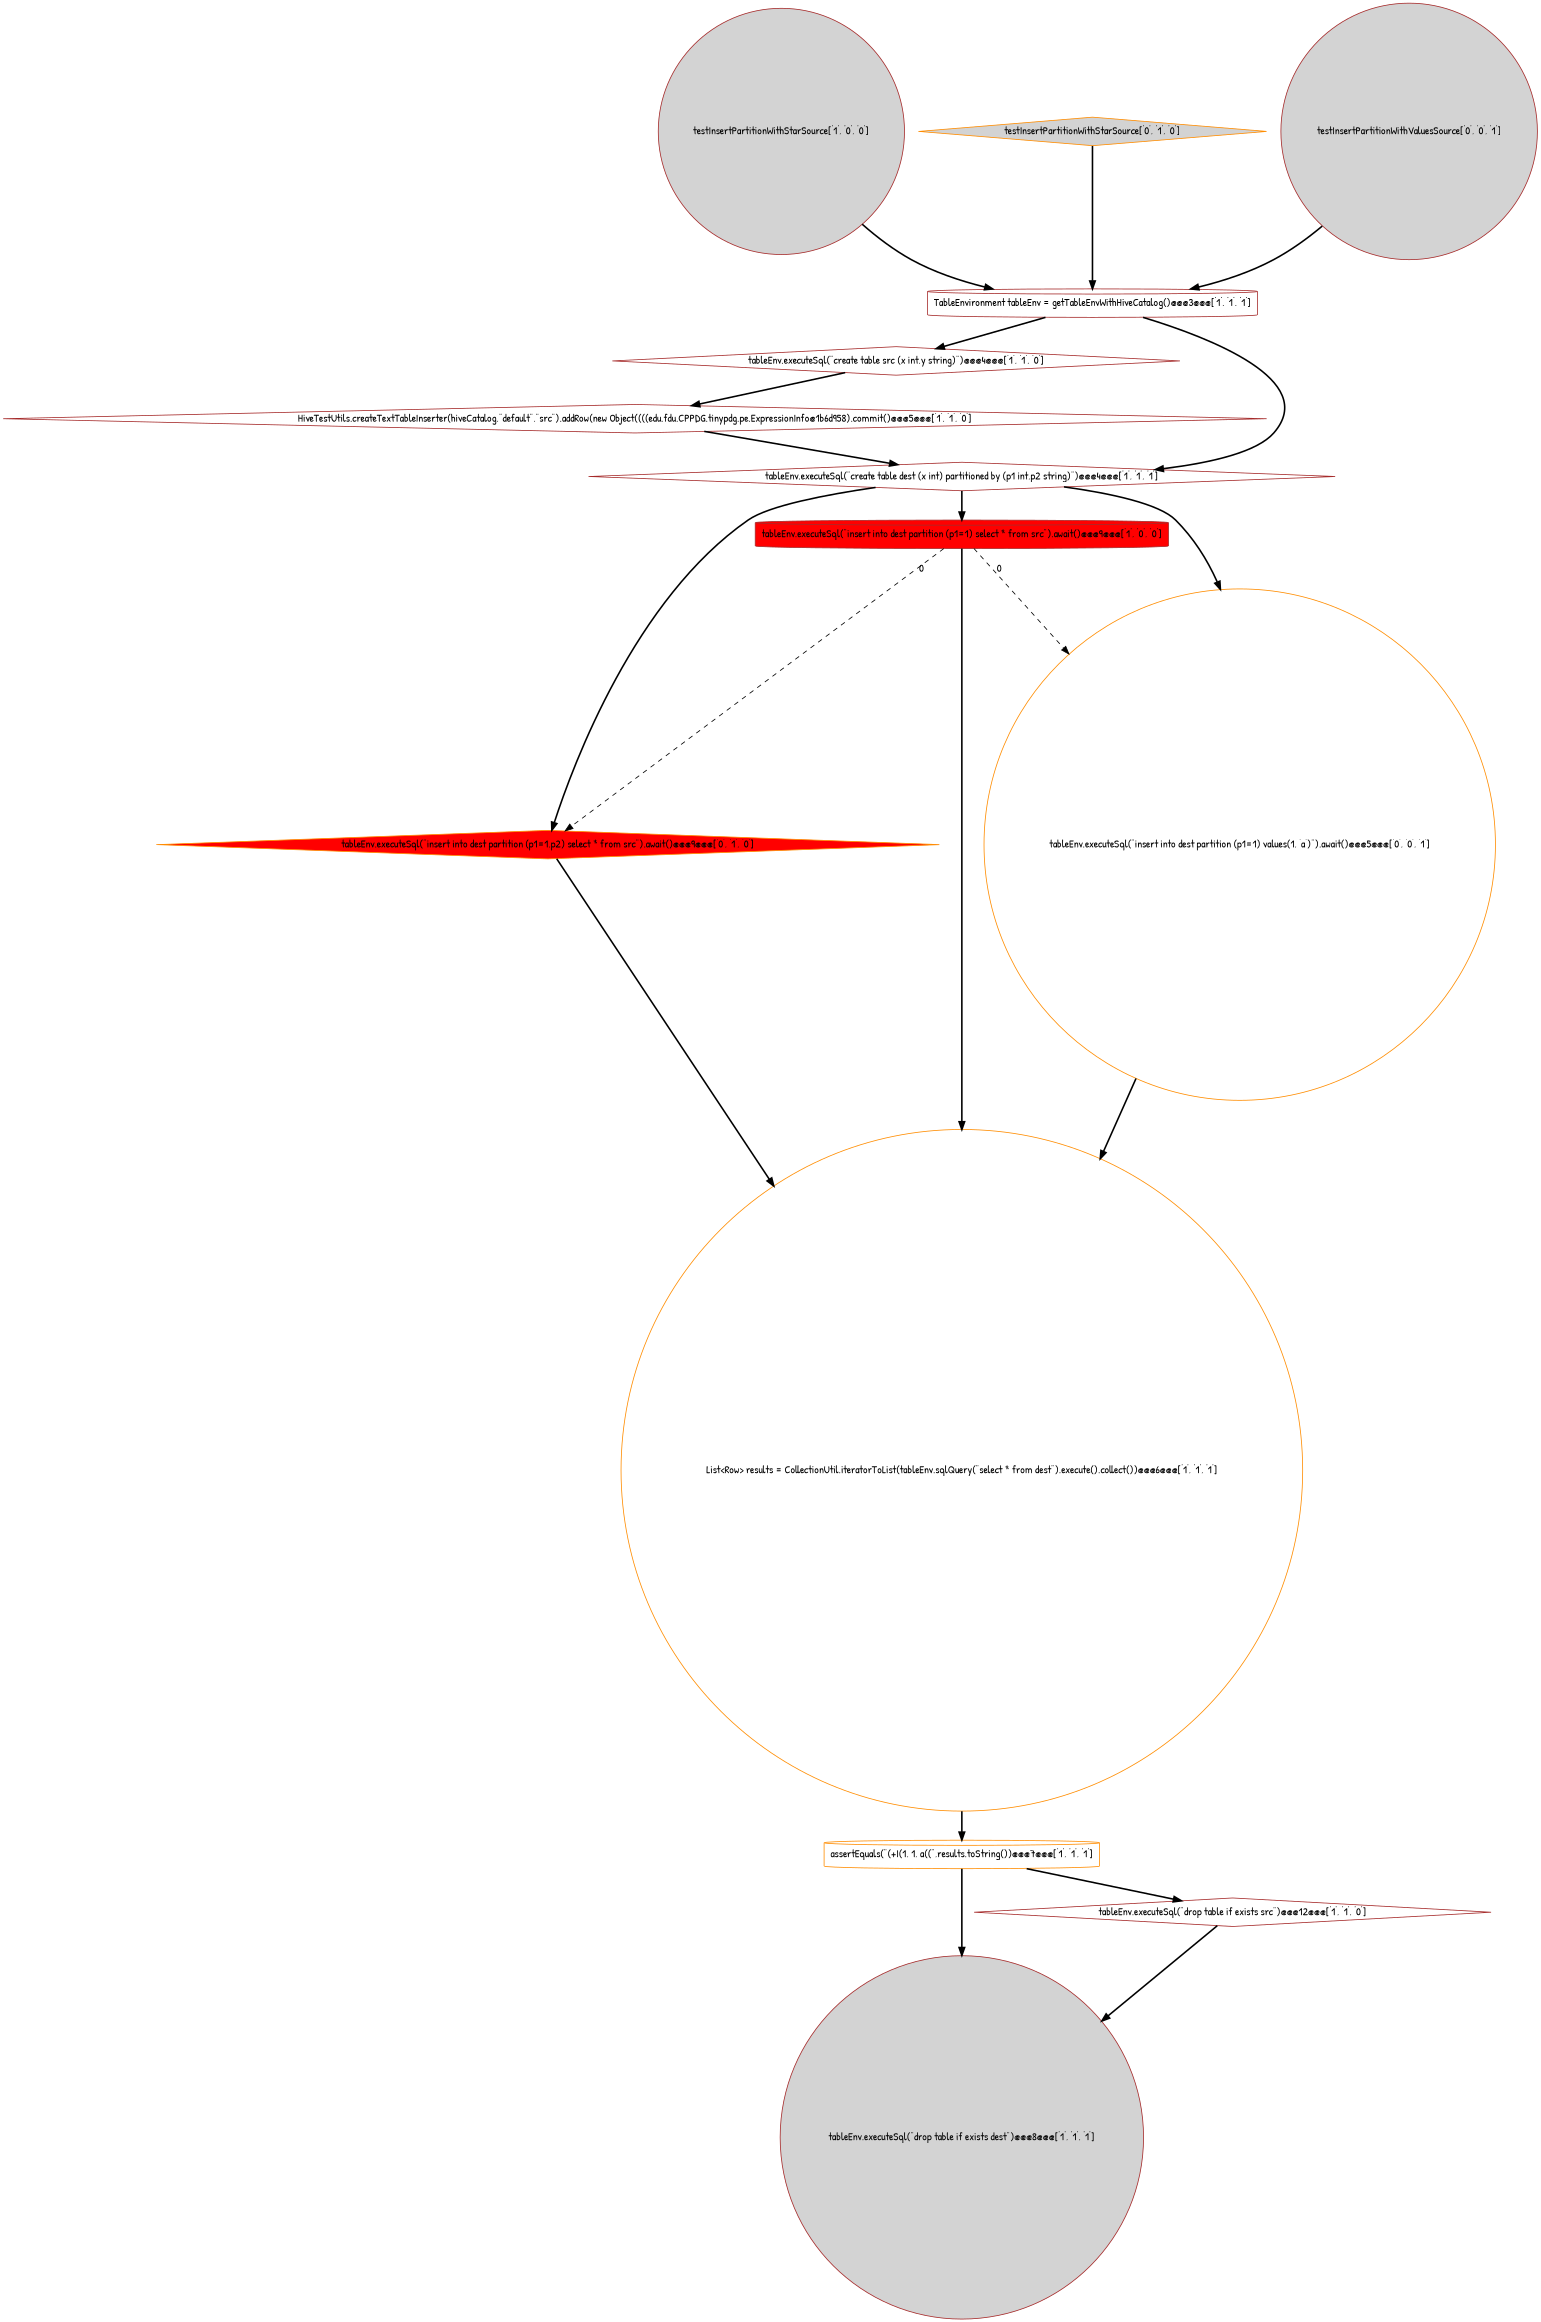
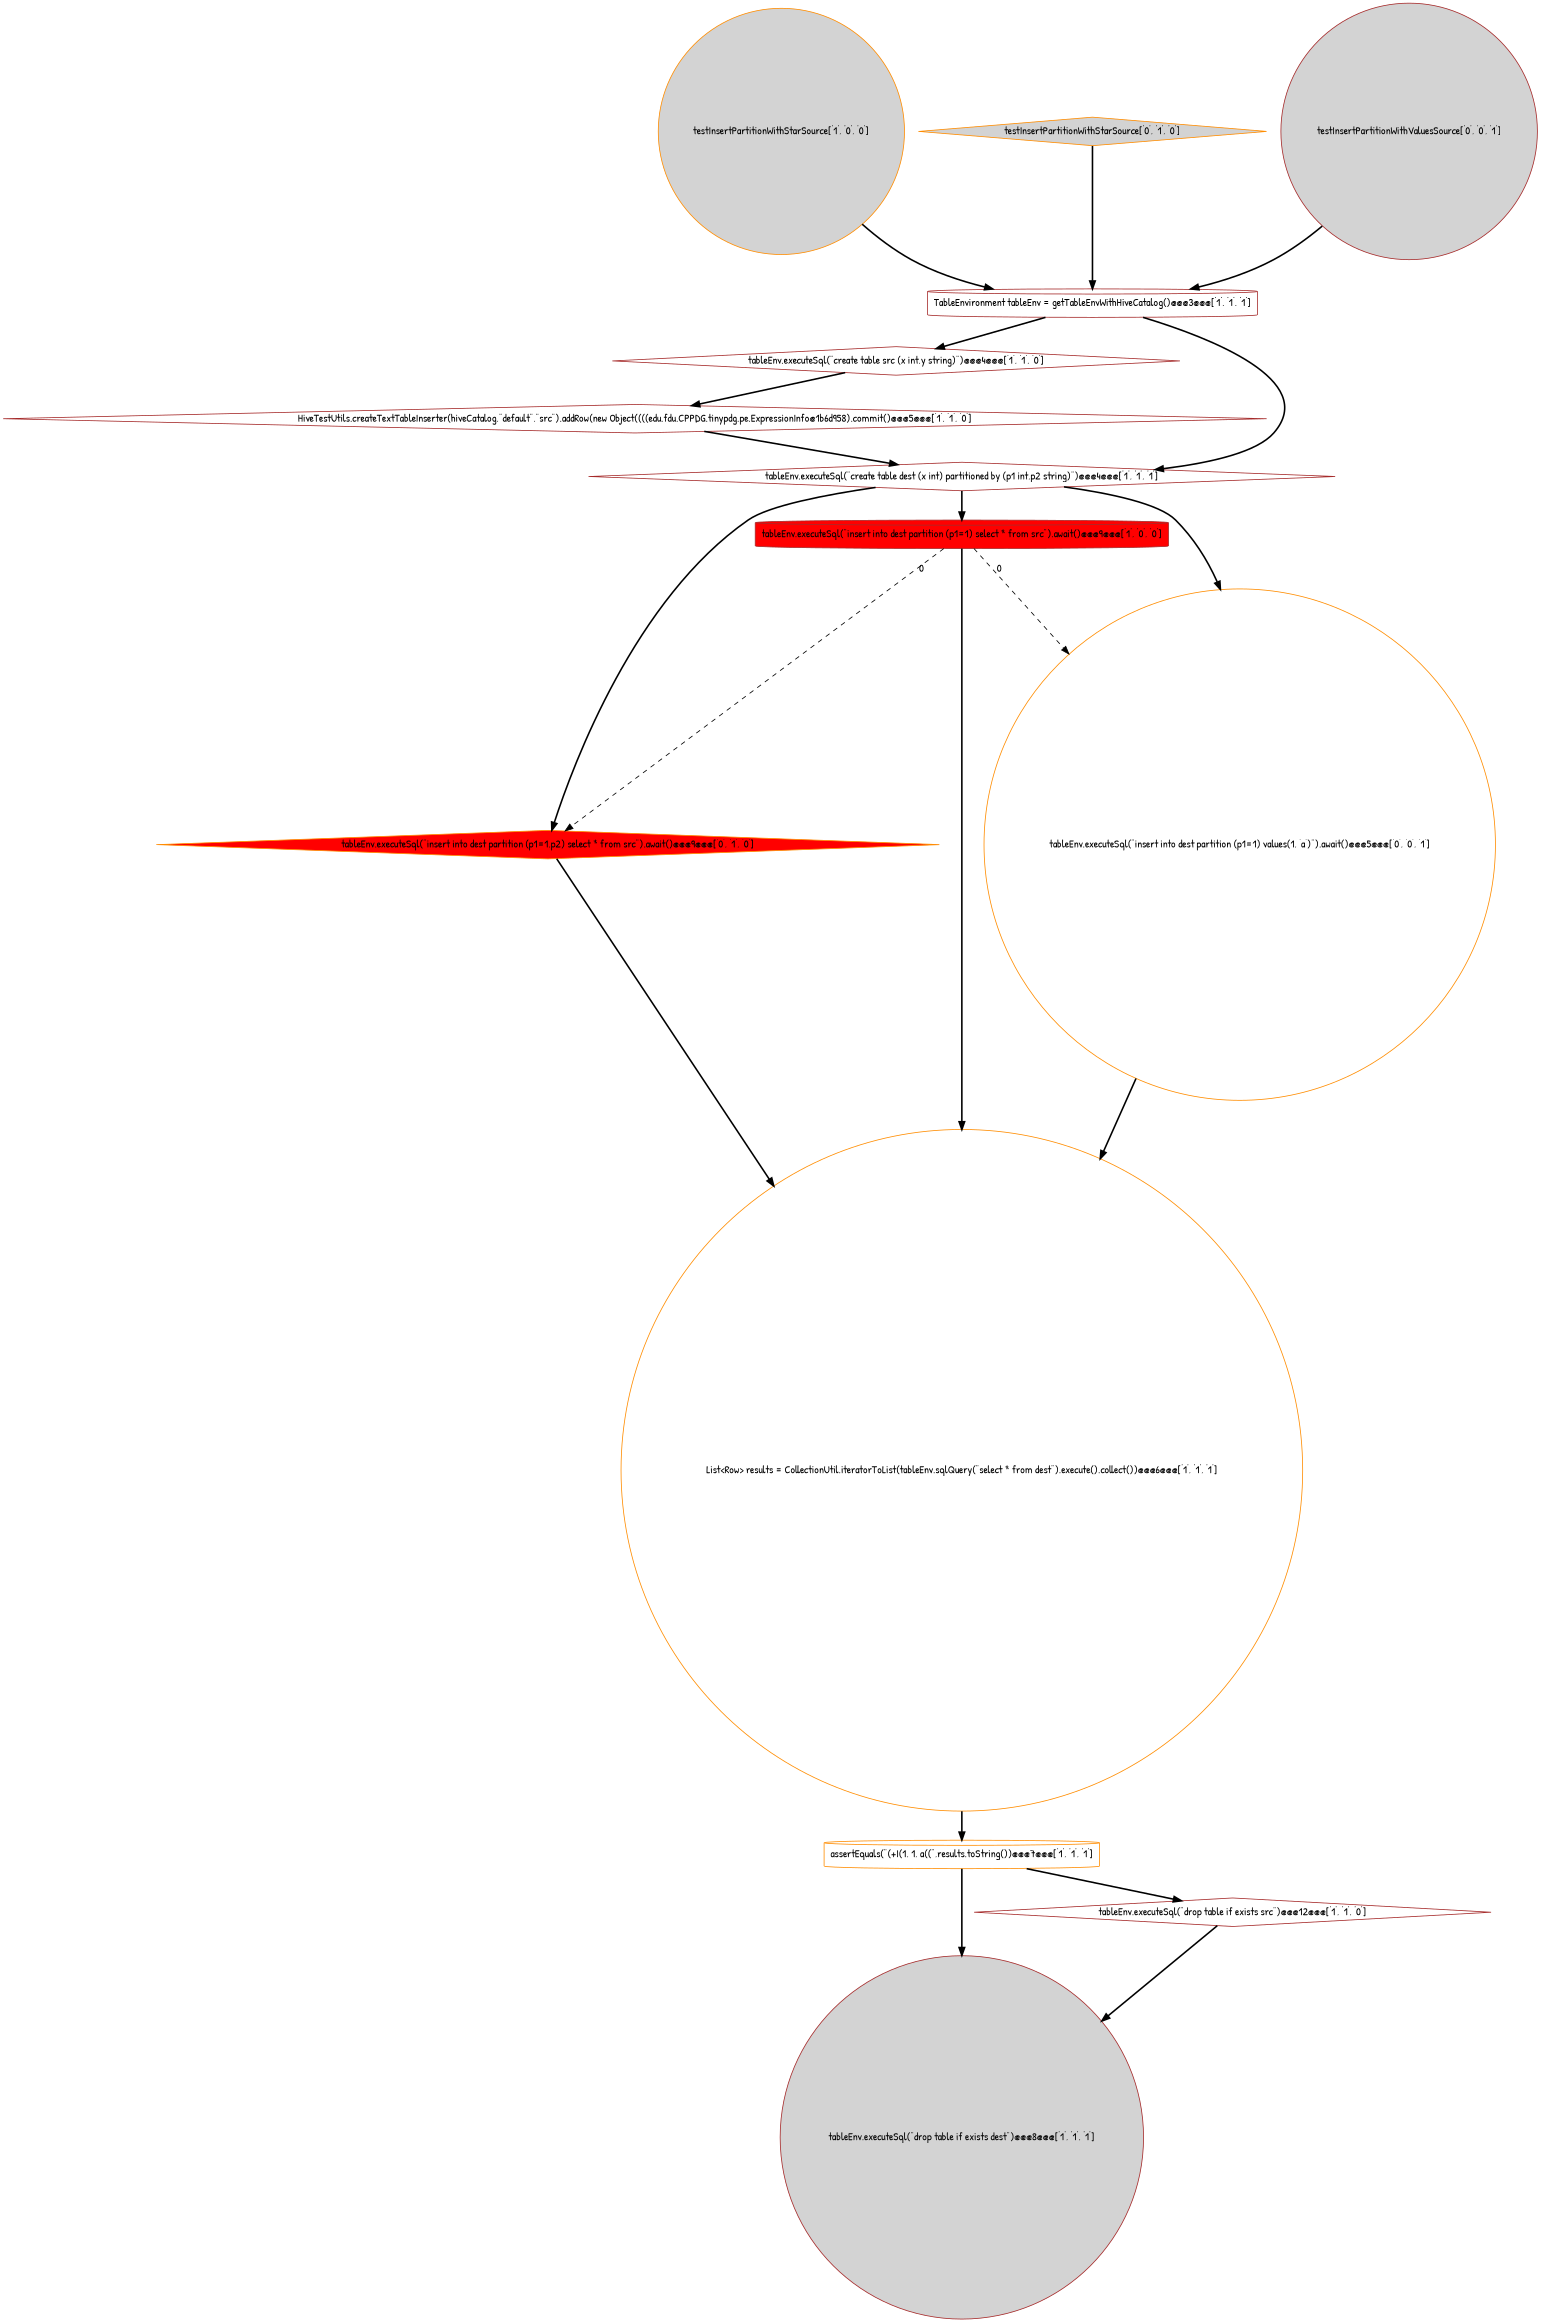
(781, 131) -> (781, 131)
